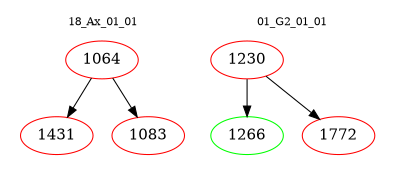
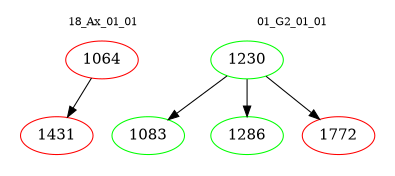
(247, 60) -> (247, 60)
(122, 93) -> (208, 90)
(148, 136) -> (148, 136)
(247, 136) -> (247, 136)
